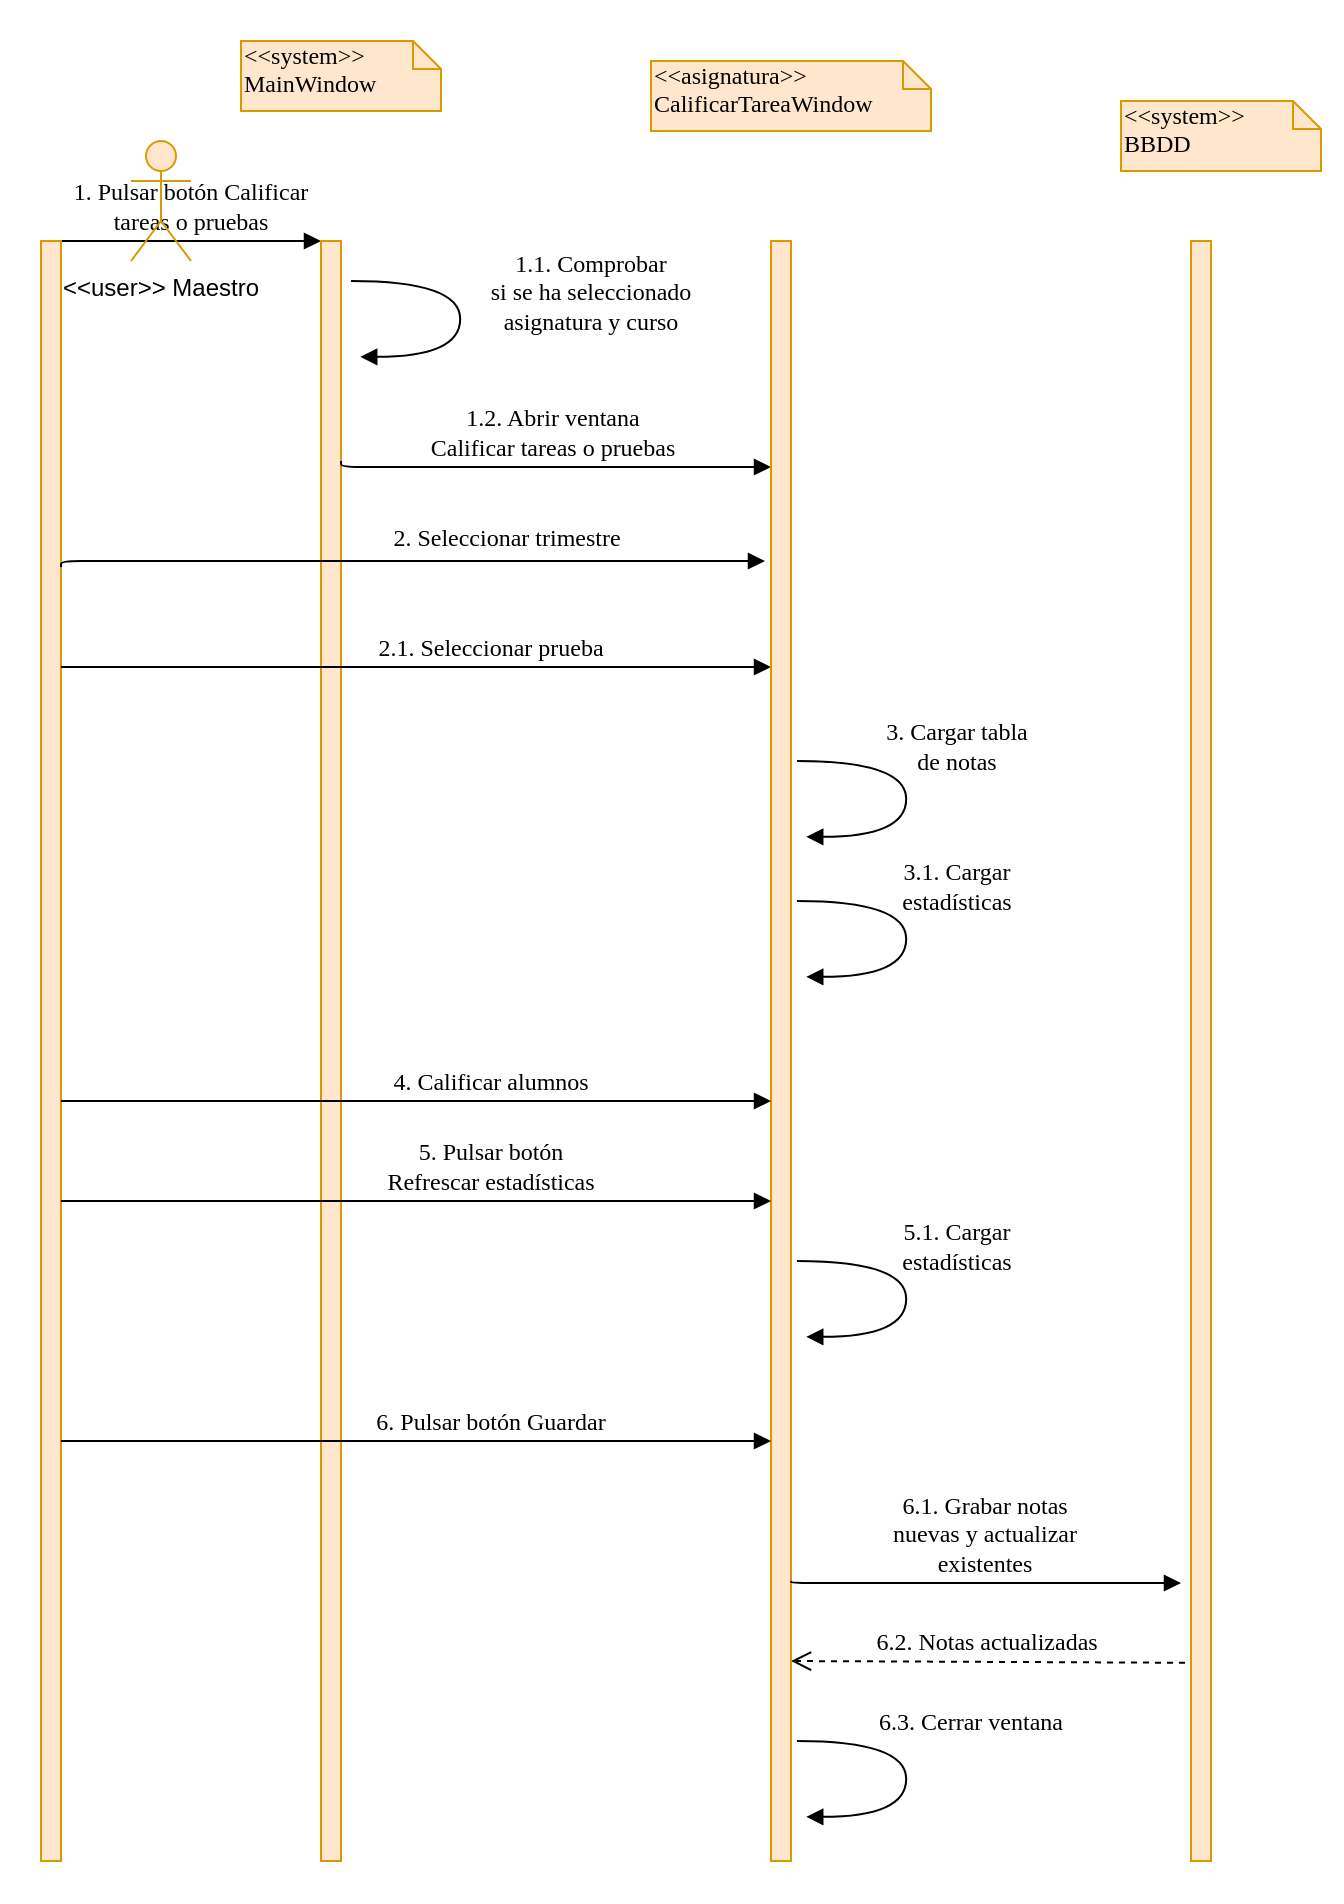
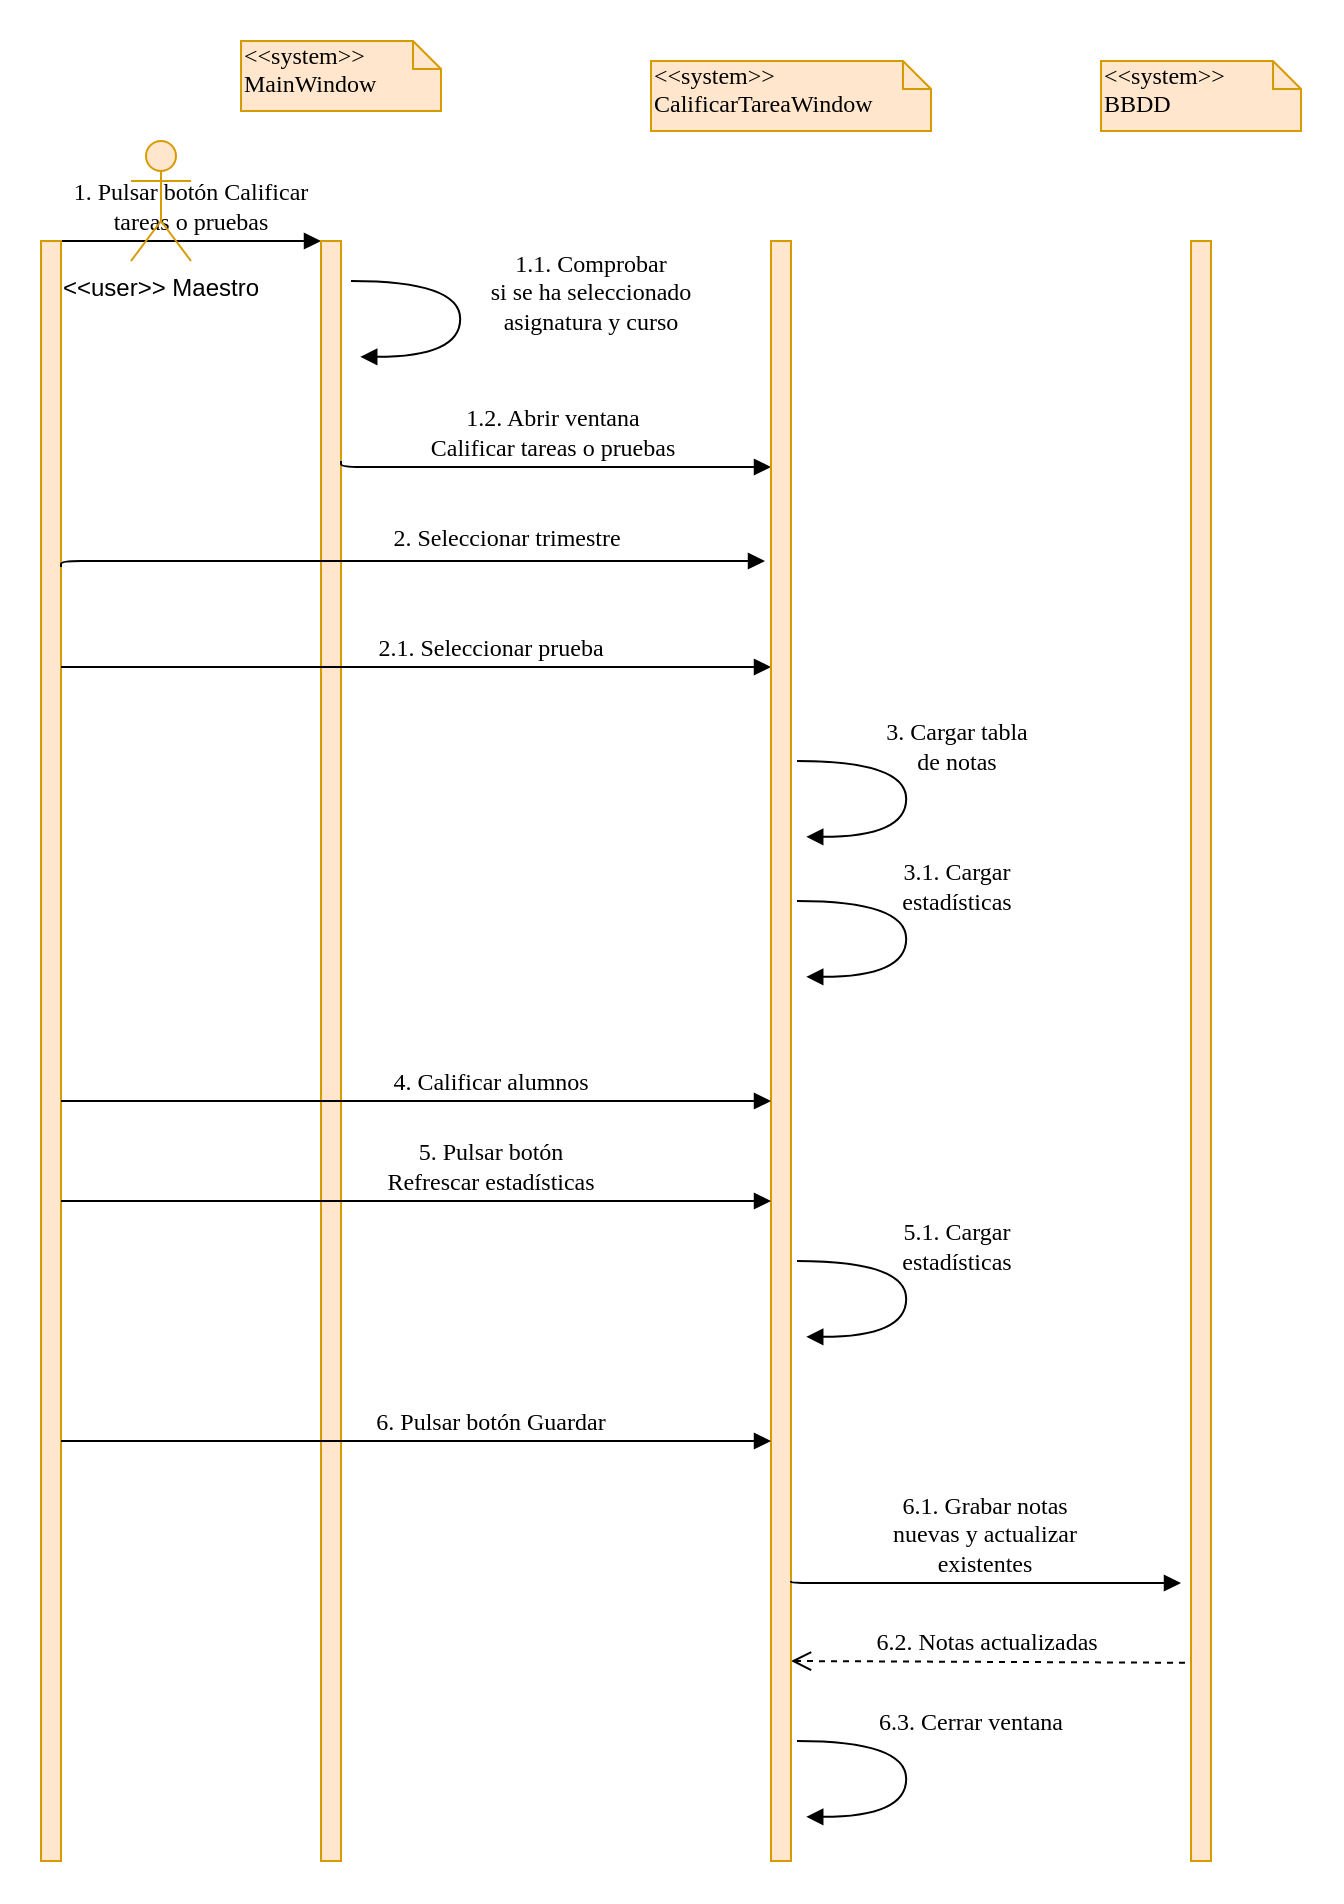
(777, 92) -> (777, 92)
(1221, 136) -> (1201, 96)
